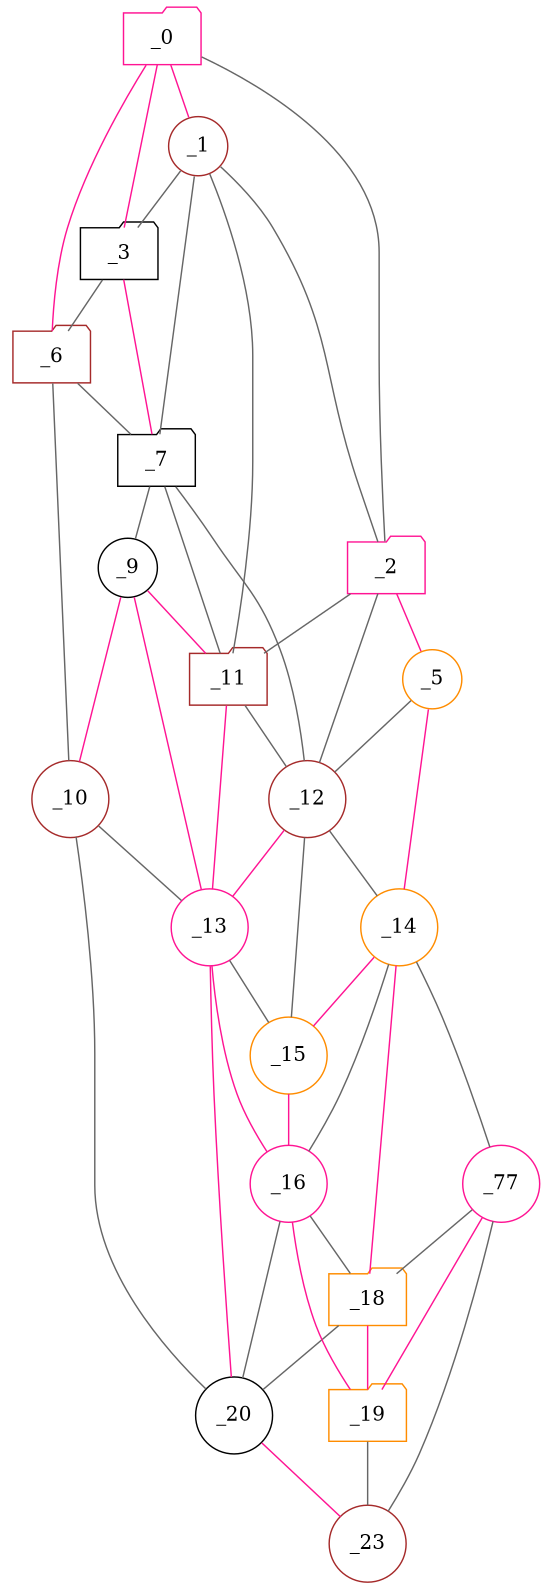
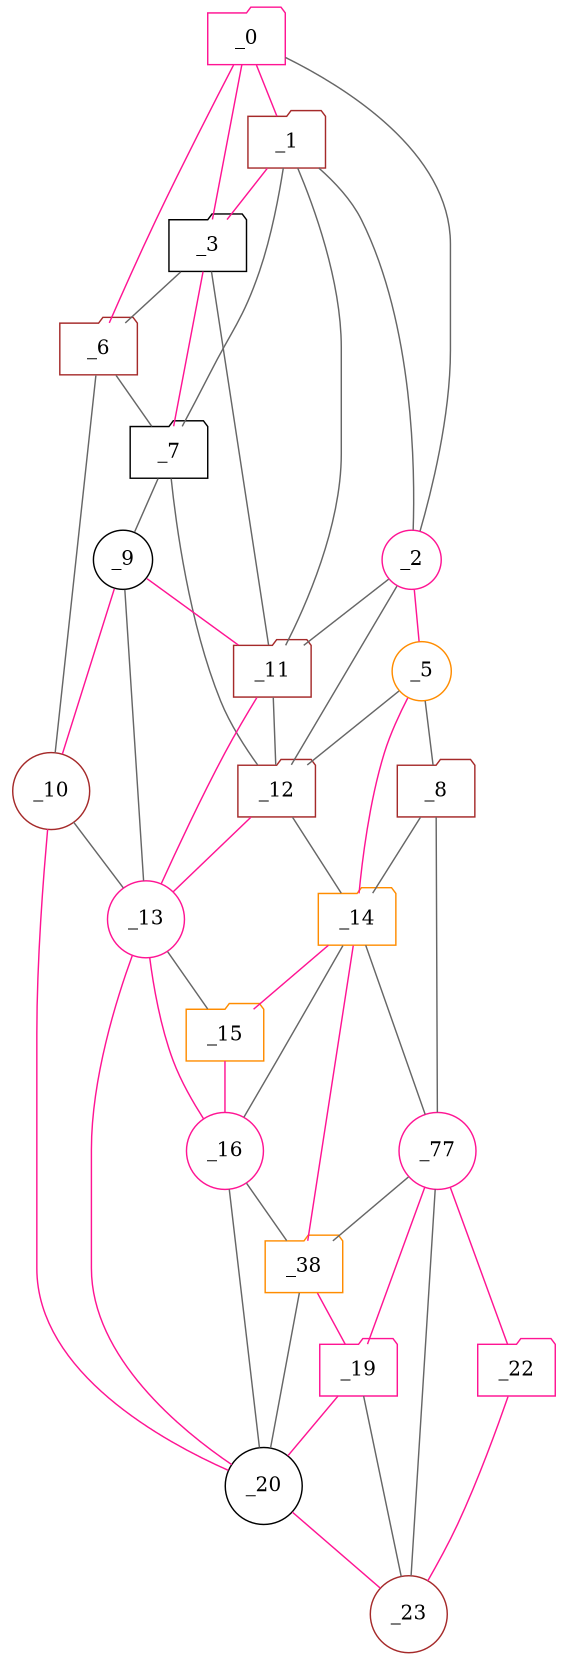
(198, 146) -> (287, 142)
(159, 199) -> (247, 194)
(386, 568) -> (412, 560)
(192, 570) -> (240, 458)
(168, 744) -> (134, 735)
none -> (436, 791)
(307, 799) -> (277, 791)
(298, 927) -> none
(399, 927) -> (357, 919)
(289, 1056) -> (225, 1035)
(95, 1130) -> (37, 1195)
(368, 1300) -> (304, 1267)
(311, 1310) -> (313, 1426)
none -> (516, 1370)
(368, 1416) -> (359, 1370)
